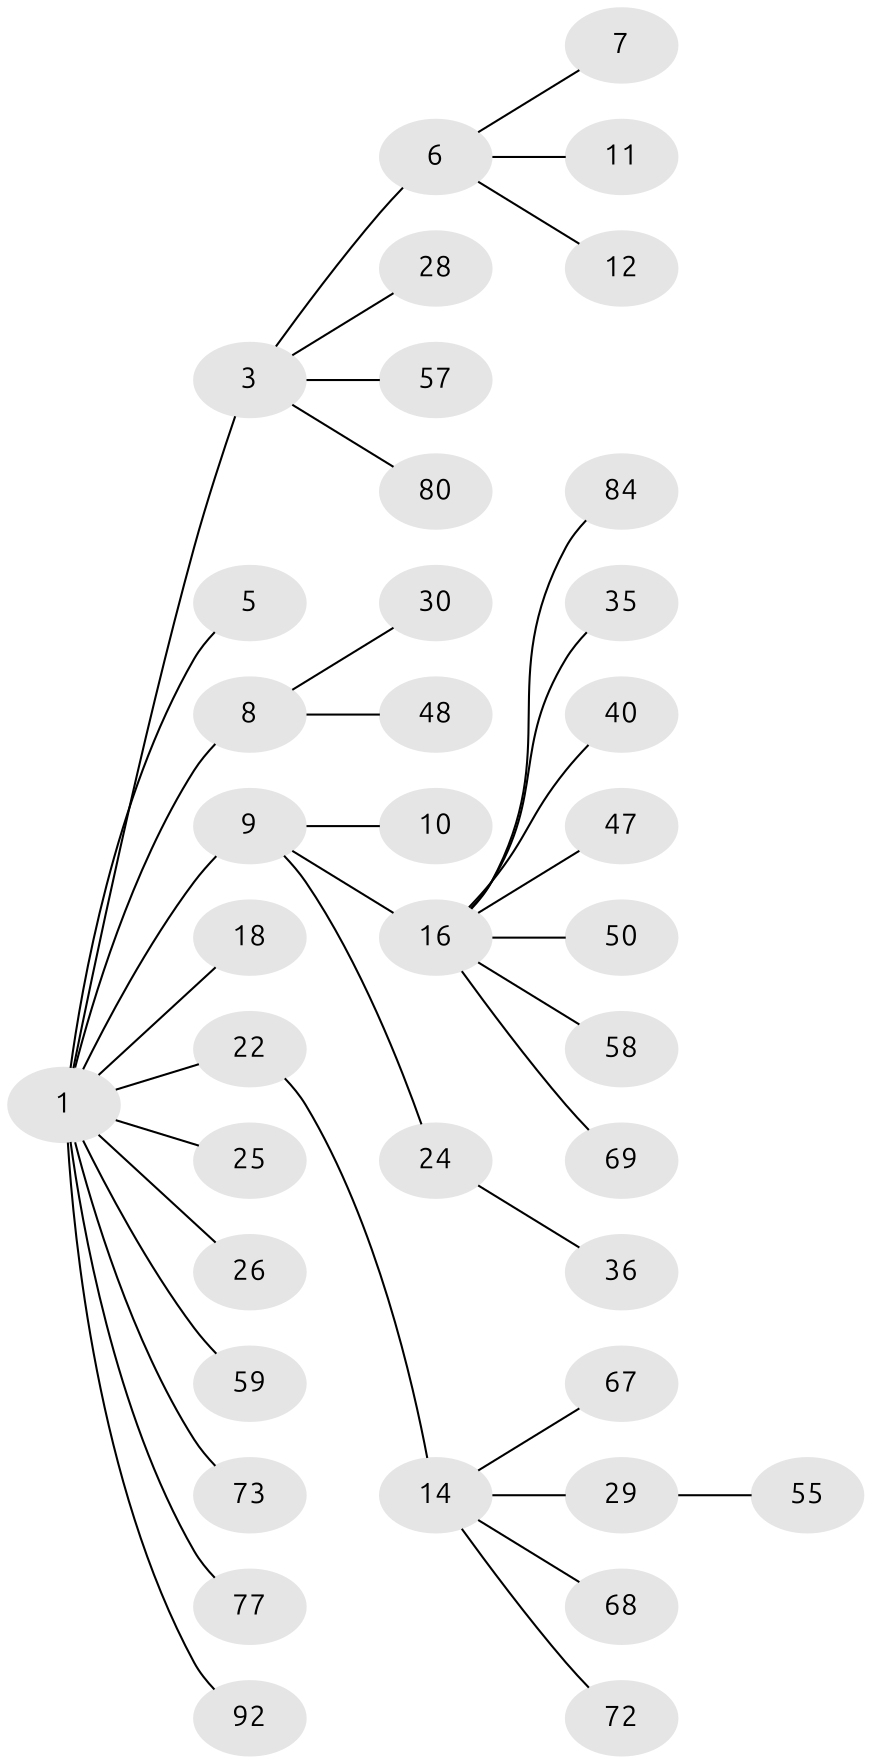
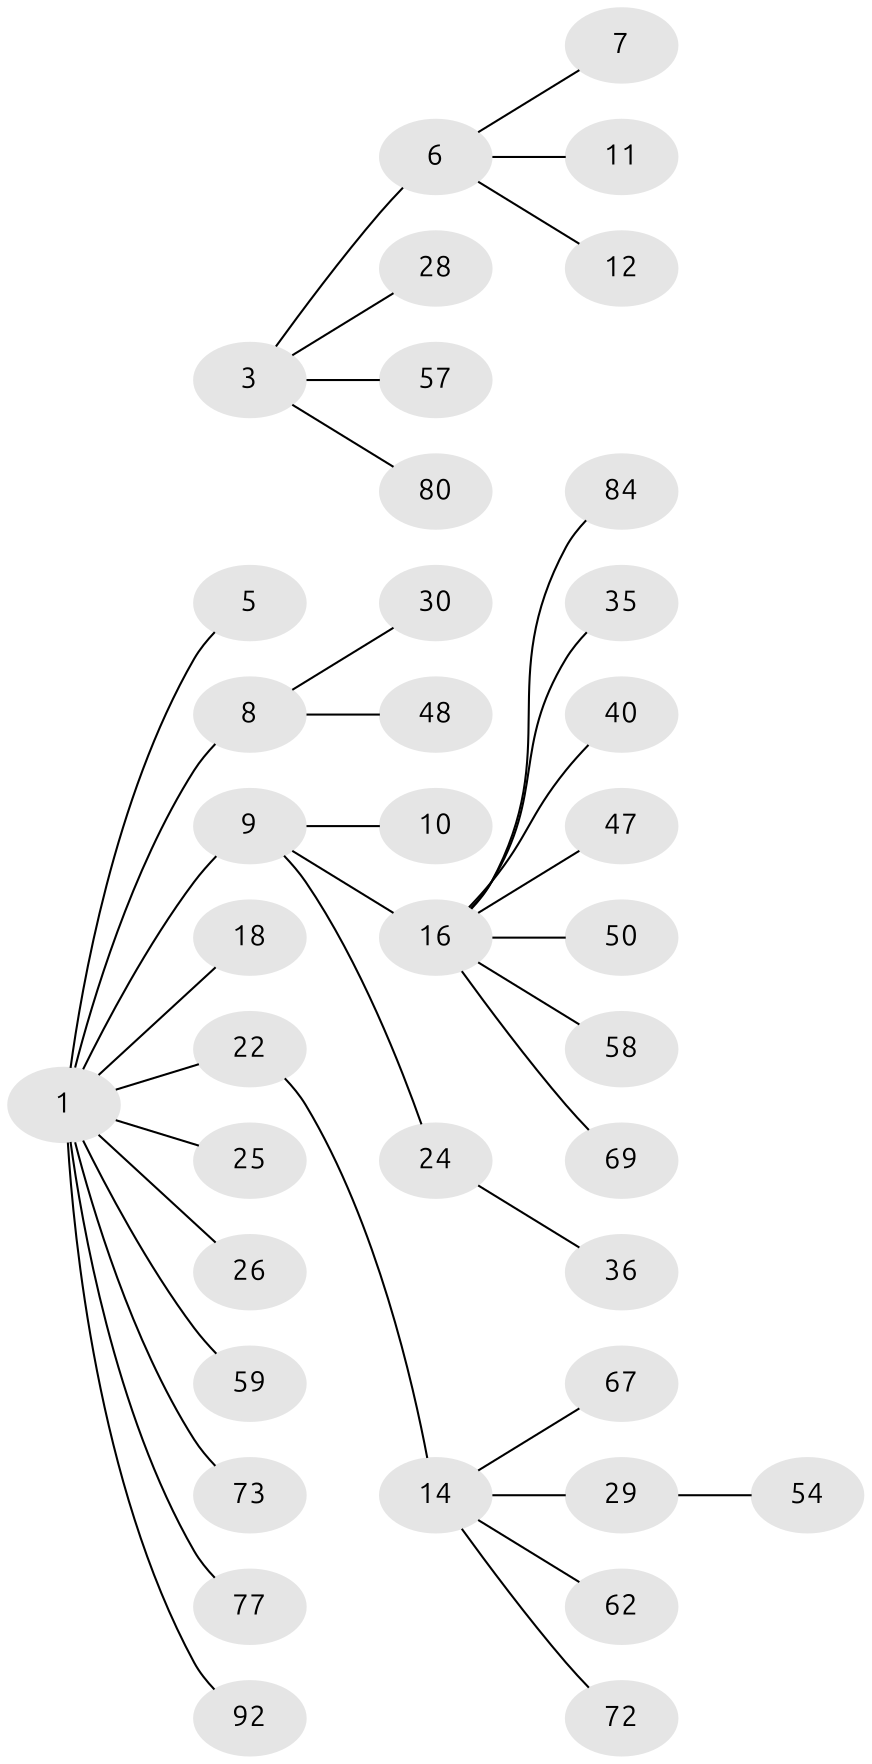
(153, 707) -> none
(808, 1495) -> (808, 1495)
(622, 1607) -> (622, 1607)
